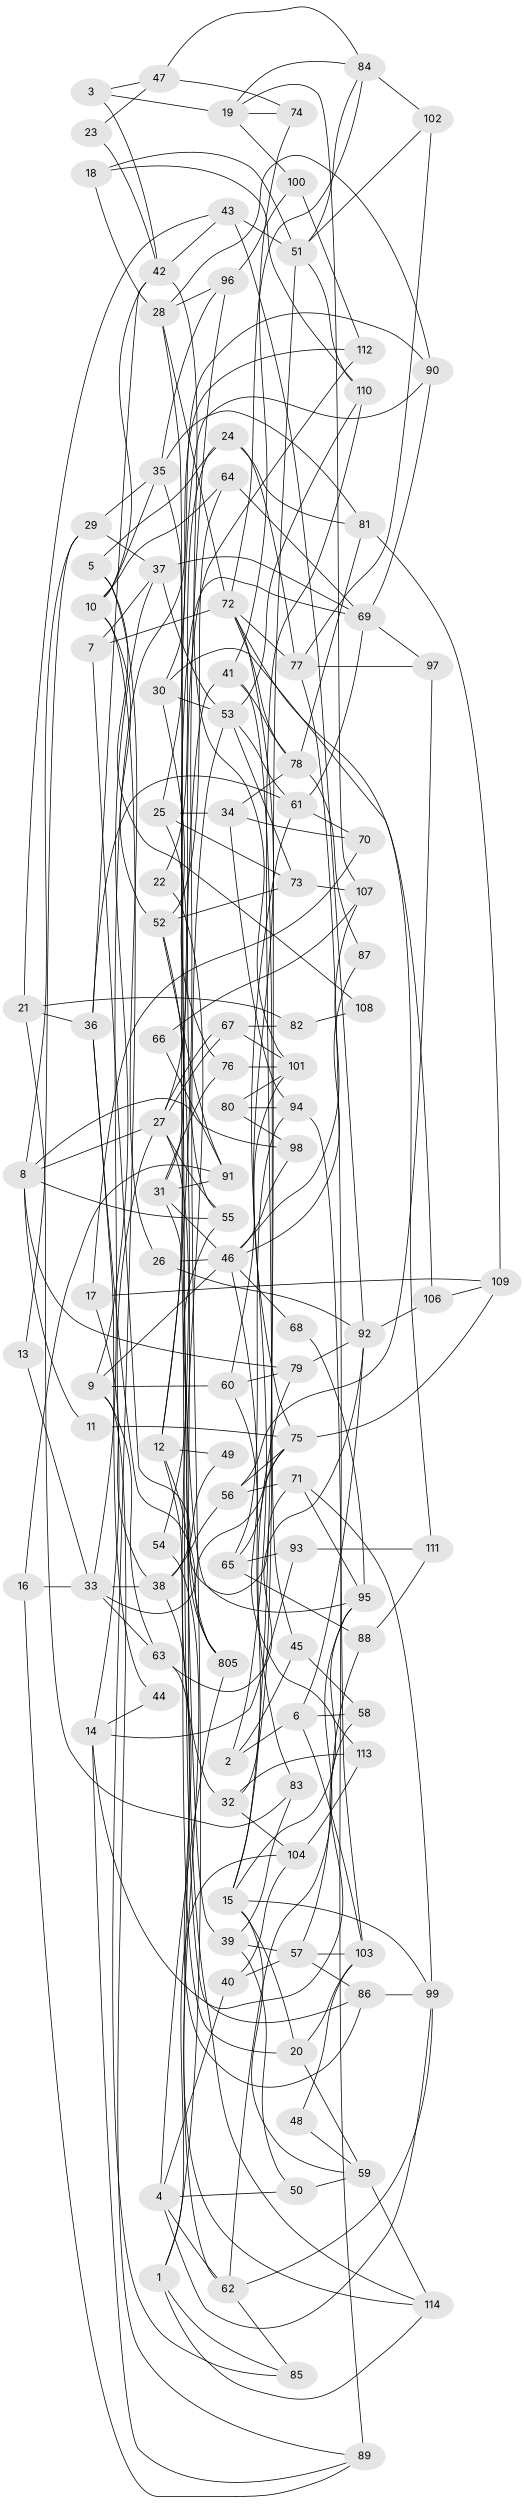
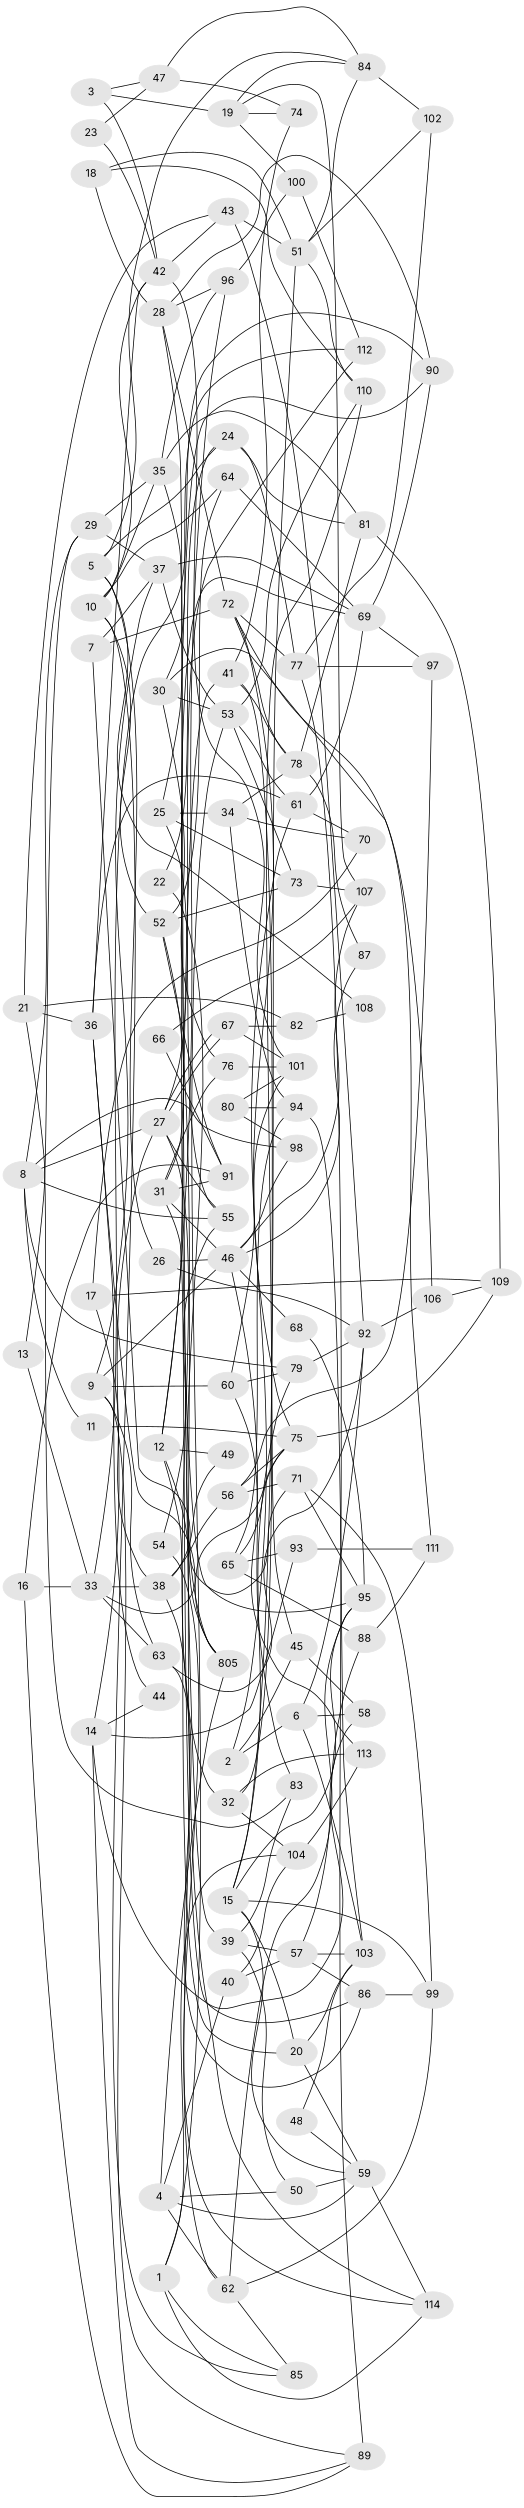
(256, 347) -> (135, 275)
(366, 2262) -> (270, 2219)
